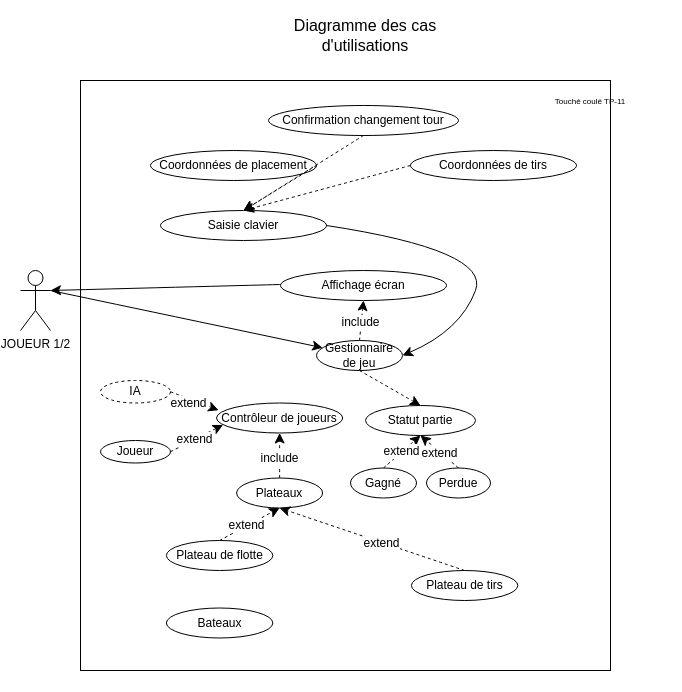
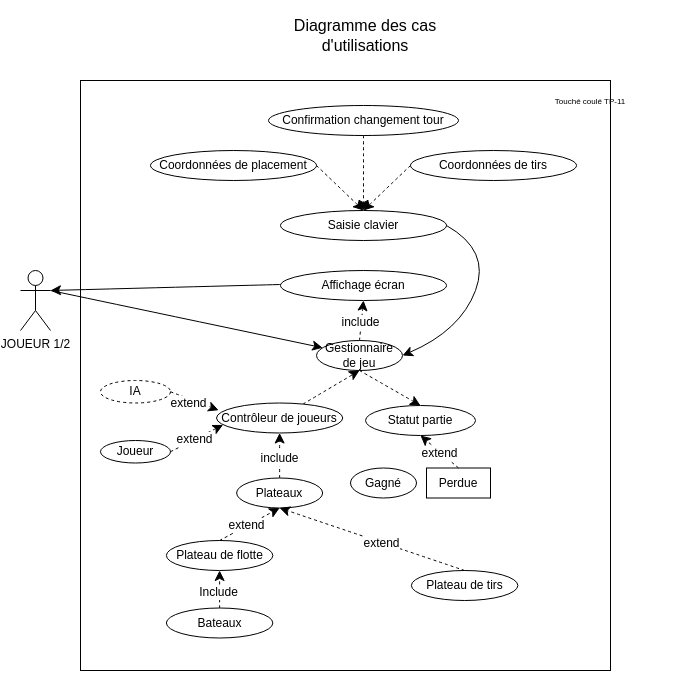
(244, 226) -> (364, 226)
none -> (327, 390)
(401, 453) -> none
(459, 483) -> (459, 483)
none -> (220, 593)
